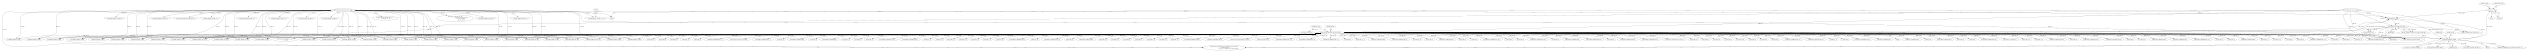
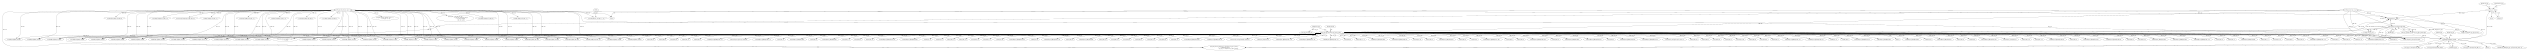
(2394, 22) -> (2390, 23)
